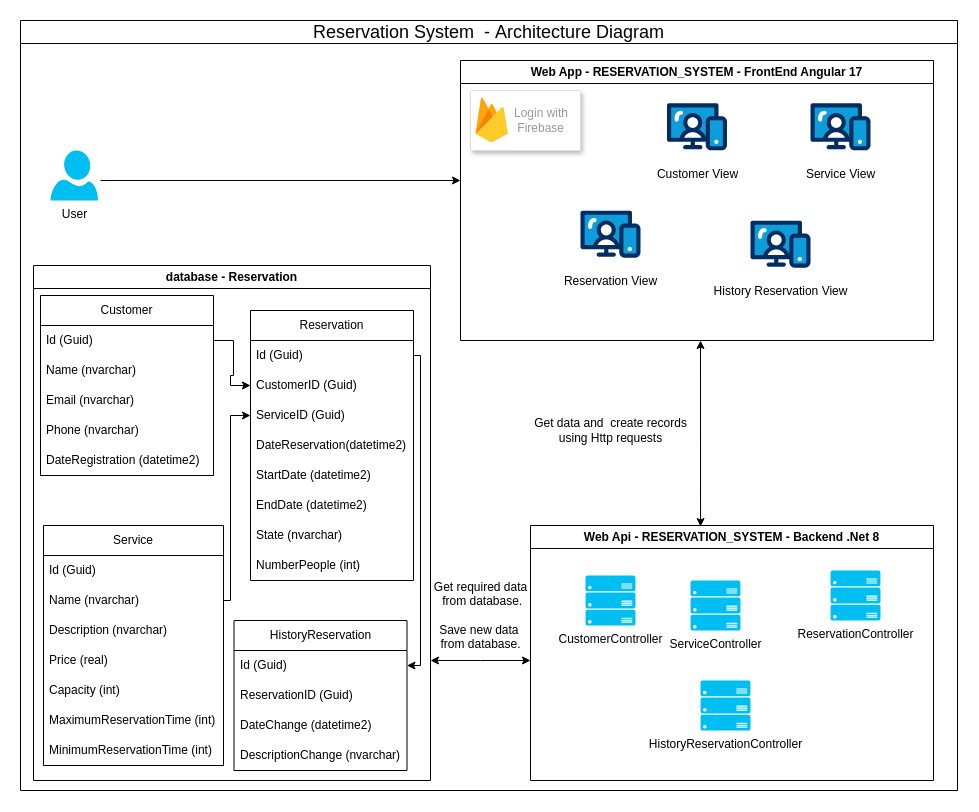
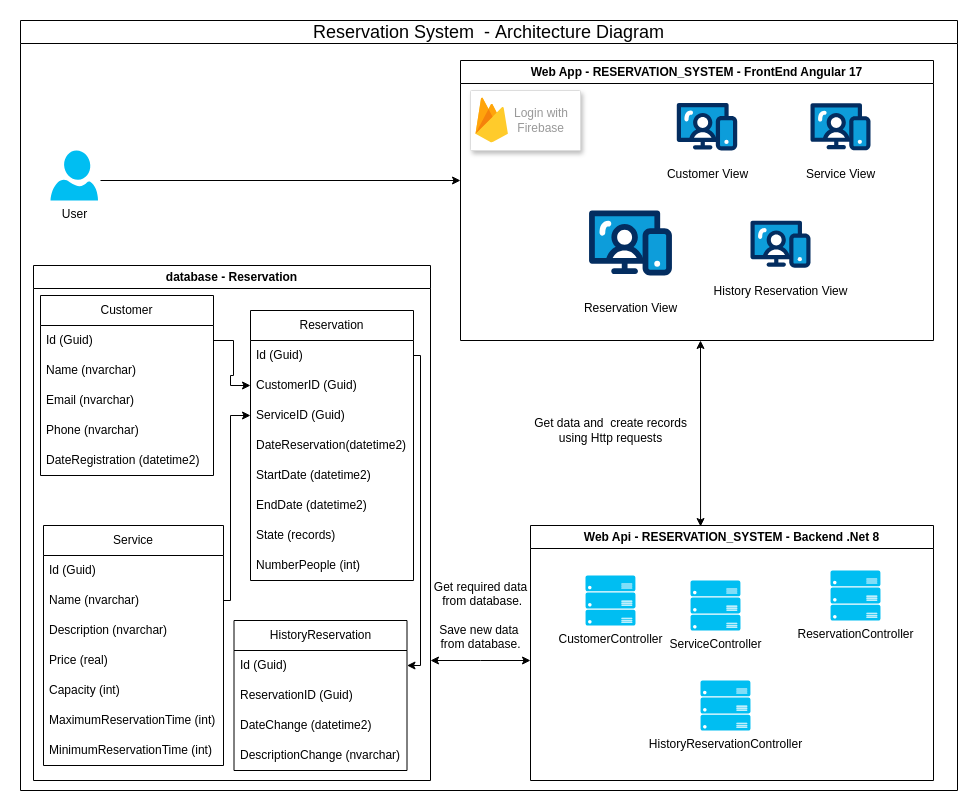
(697, 127) -> (707, 127)
(611, 234) -> (631, 243)
(309, 536) -> (305, 536)
